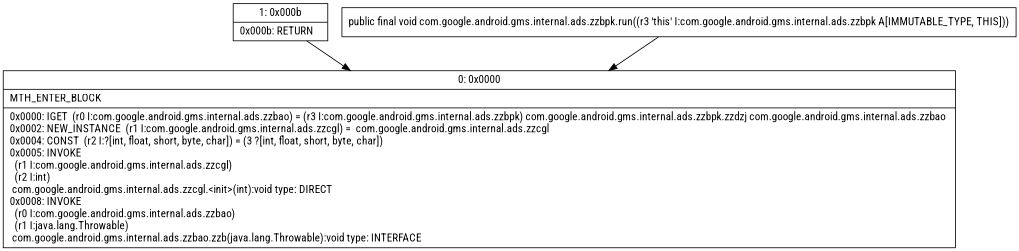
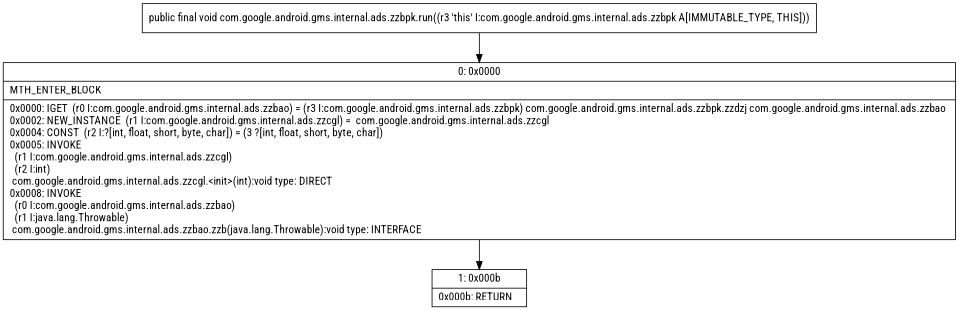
(325, 53) -> (479, 251)
